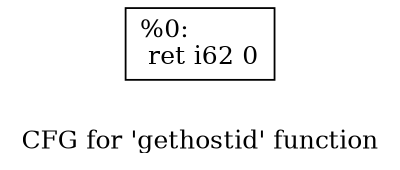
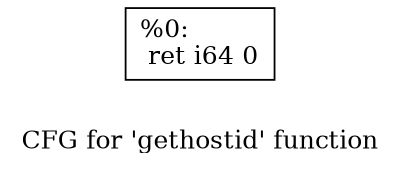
(200, 57) -> (200, 57)
